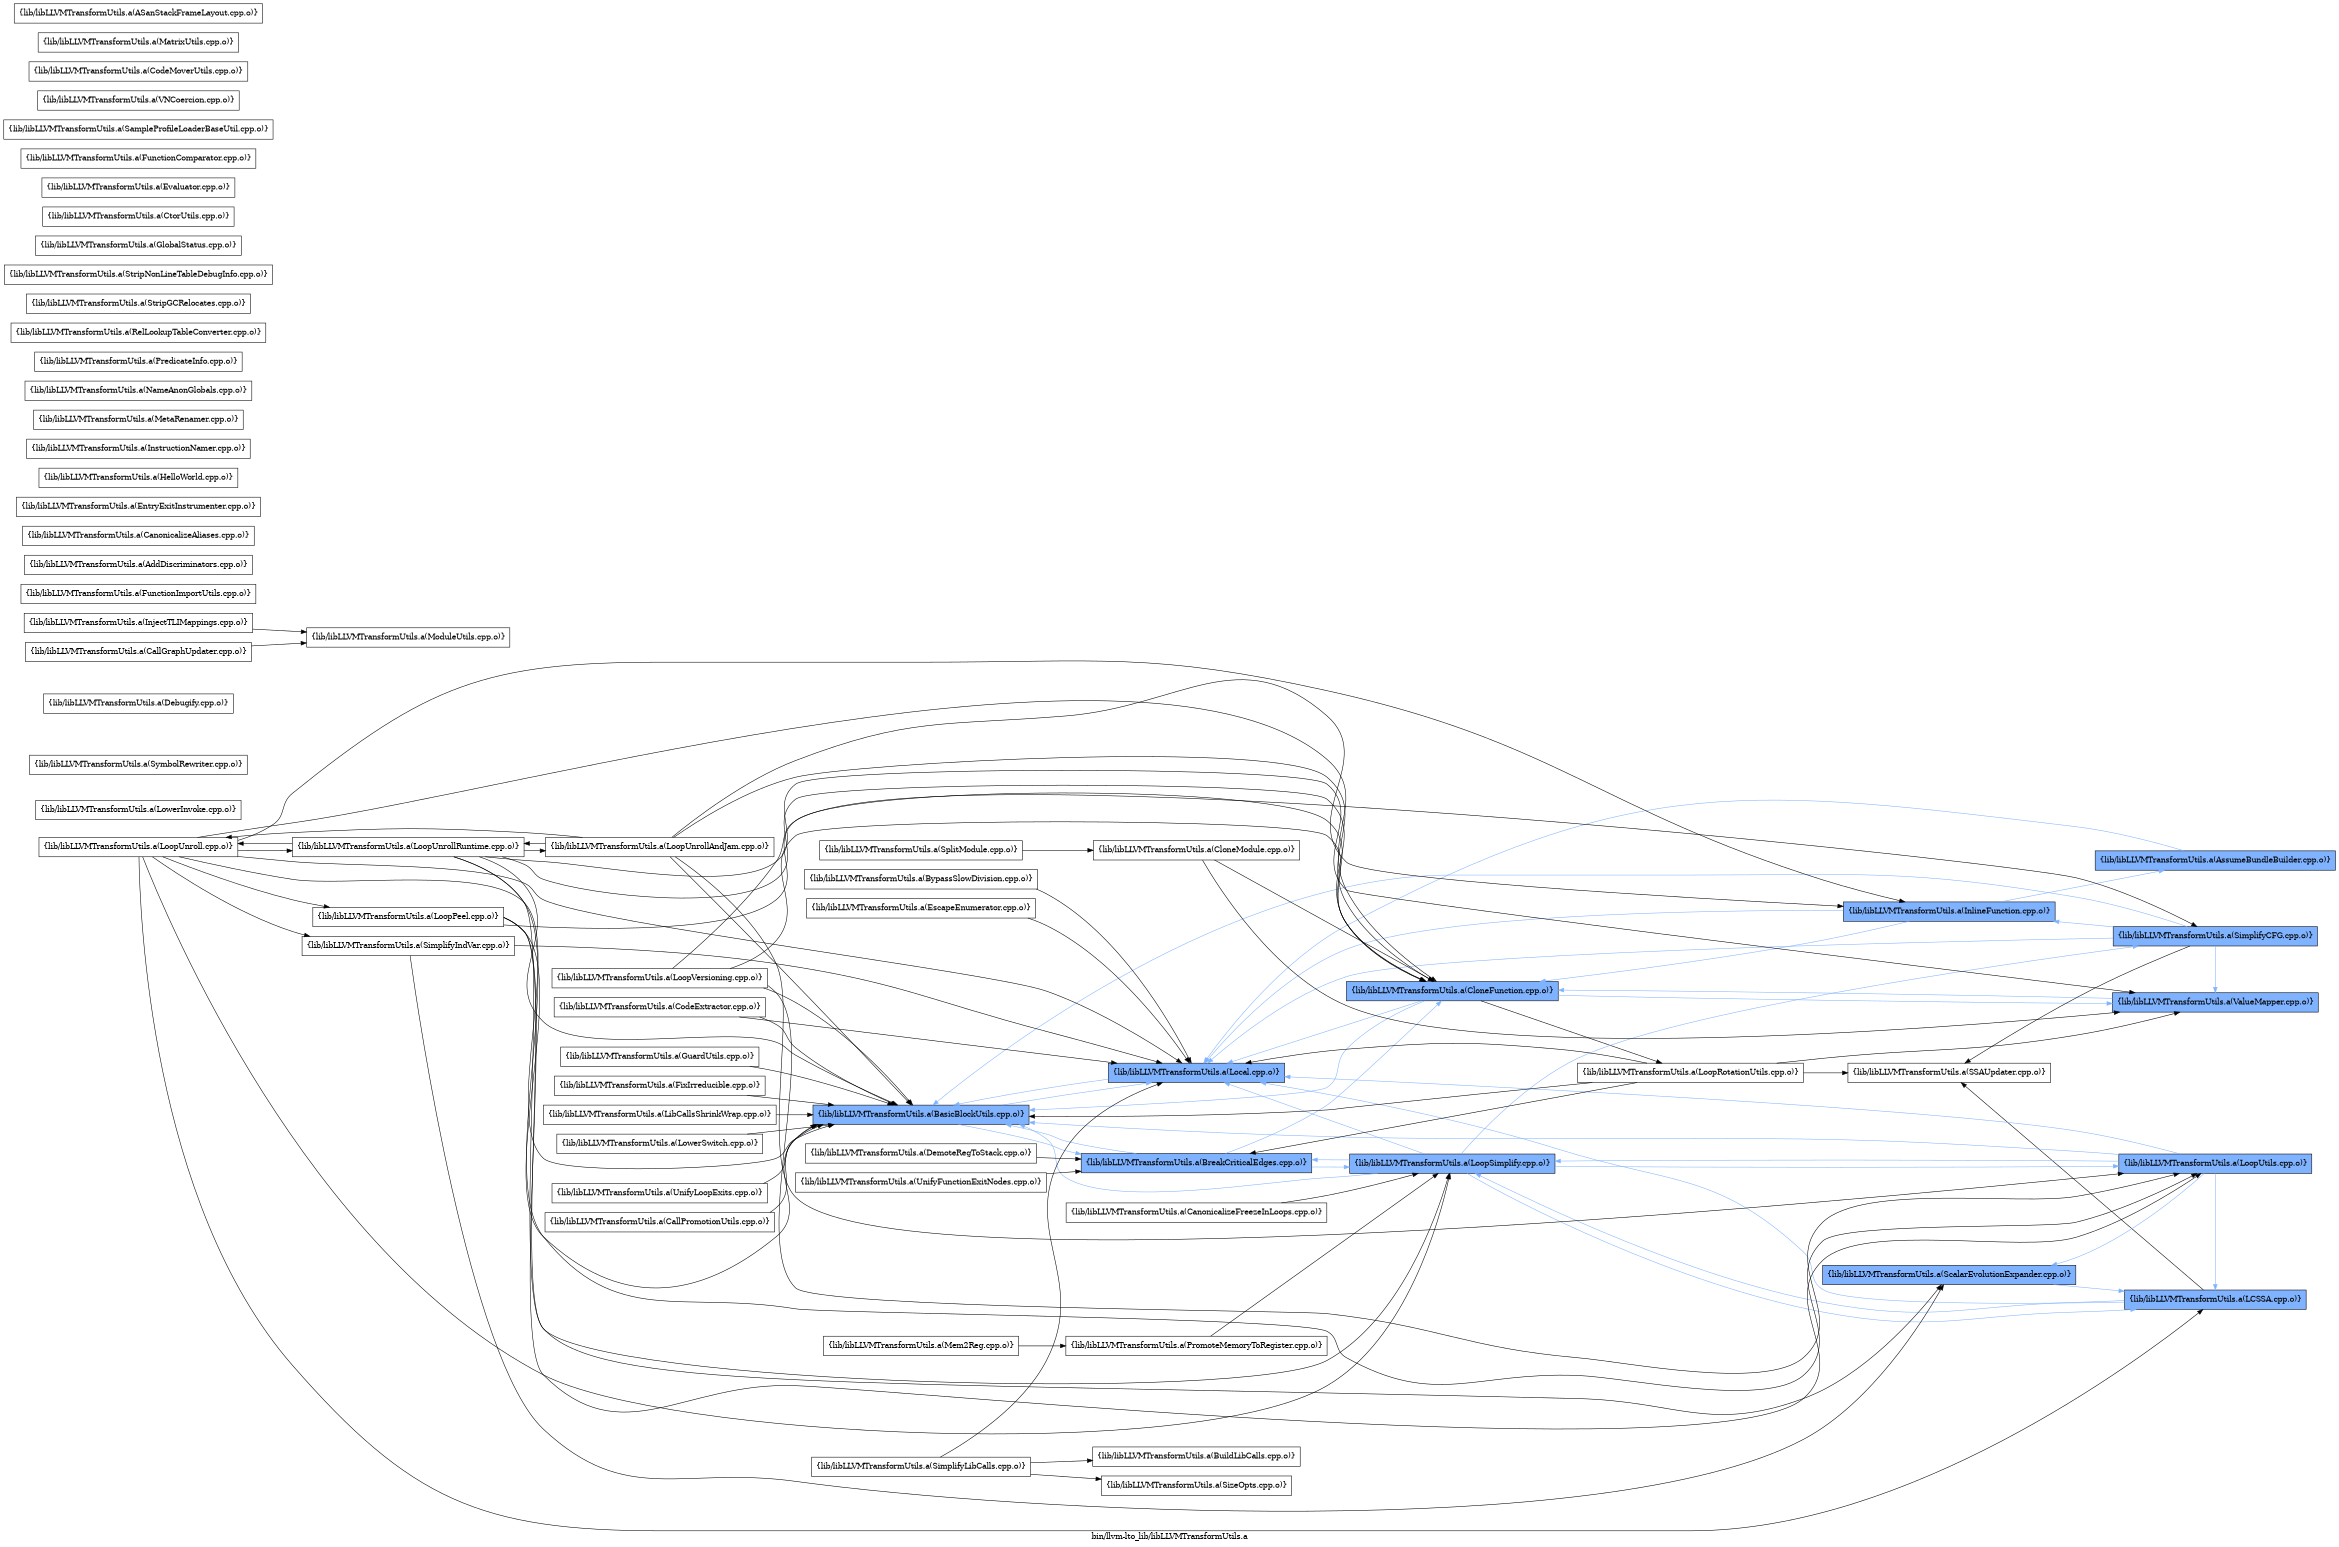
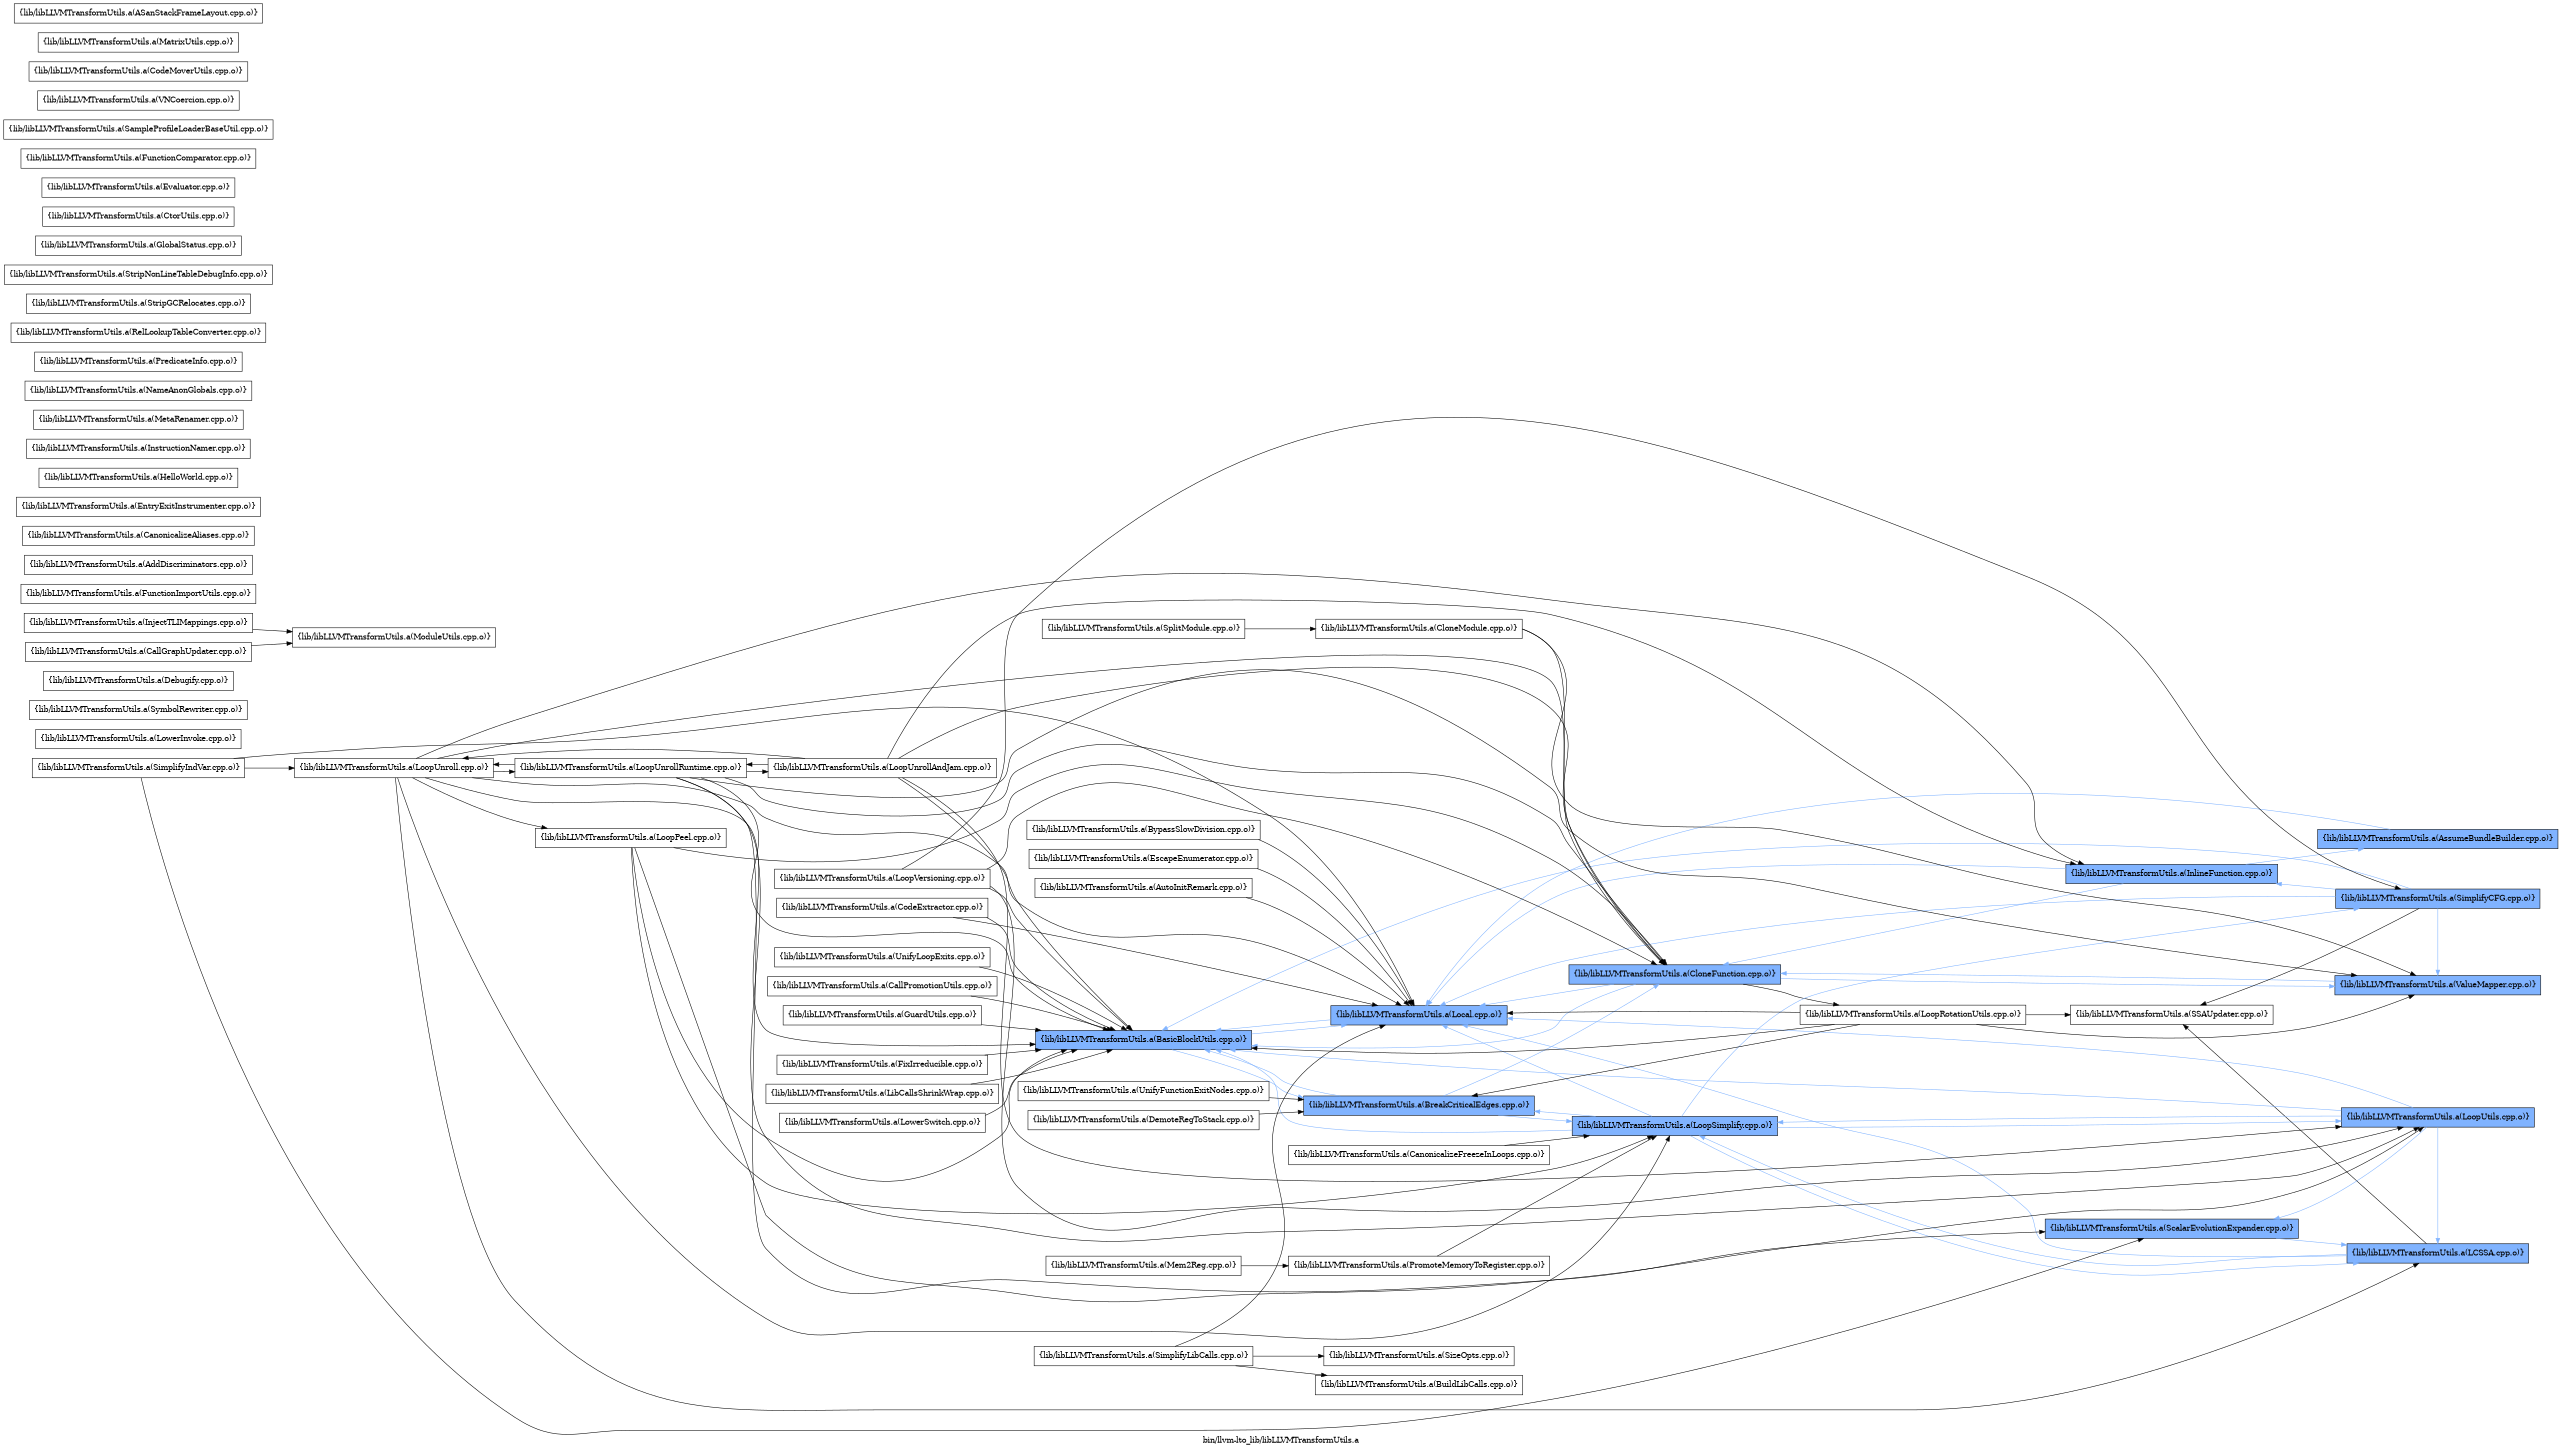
none -> (1144, 888)
(225, 902) -> (267, 768)
